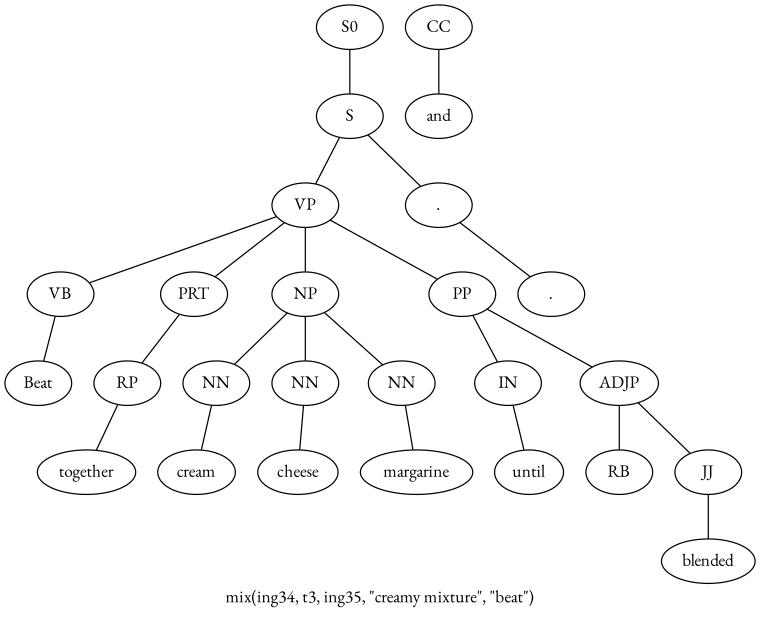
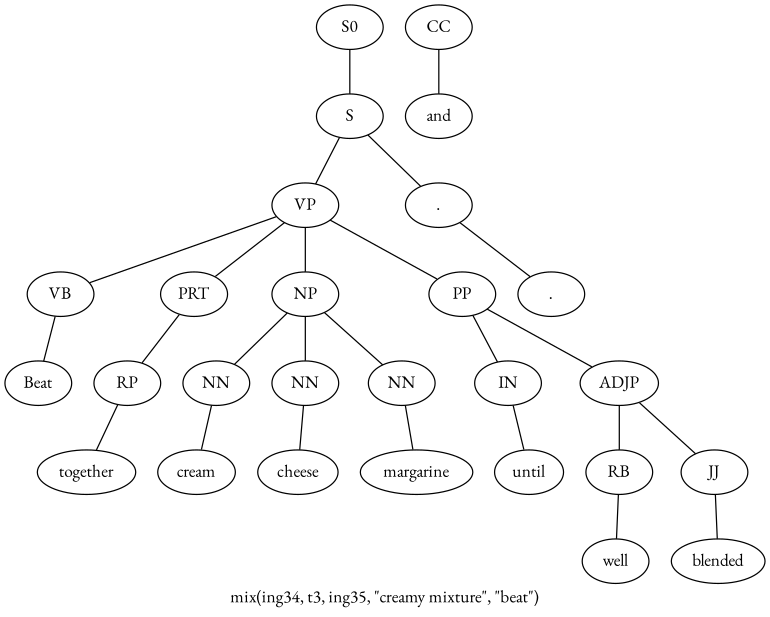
none -> (616, 561)
